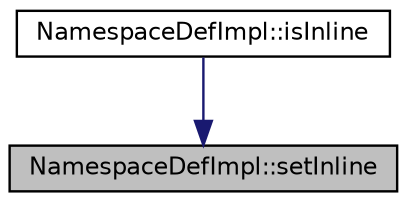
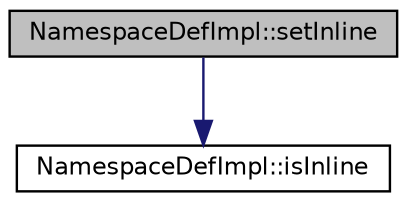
(203, 89) -> (203, 89)
